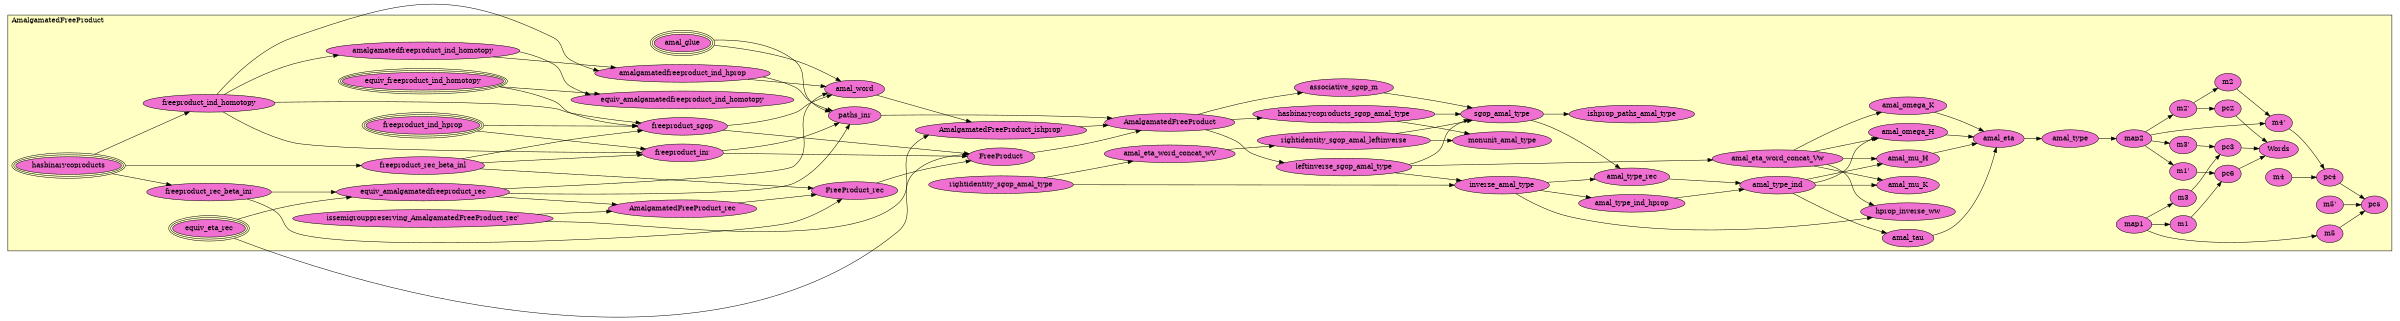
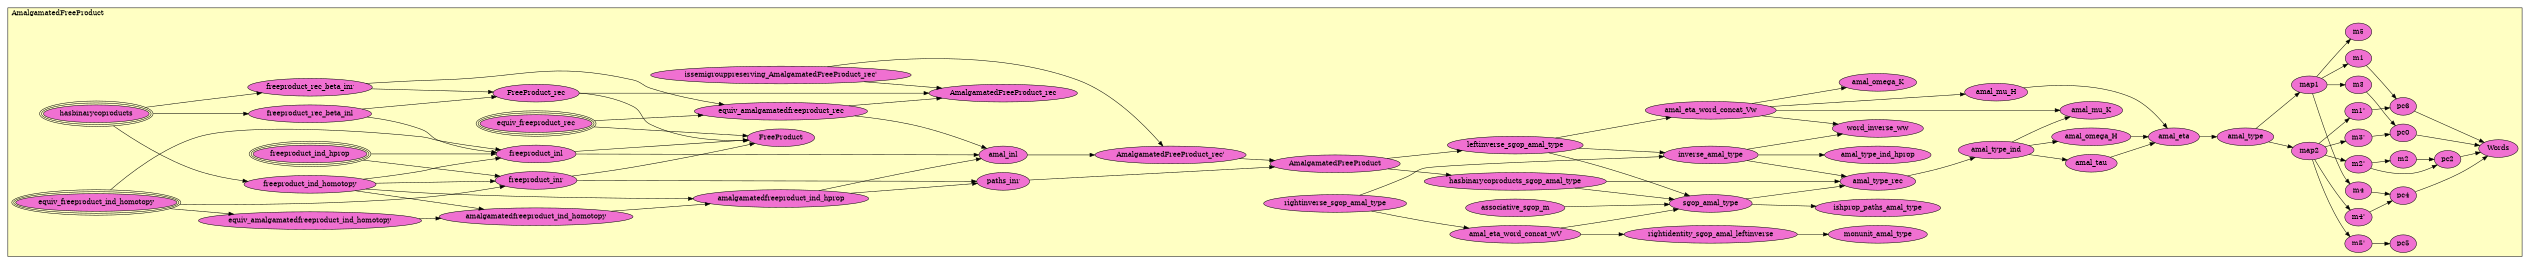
(682, 43) -> none
(557, 67) -> (427, 219)
(855, 89) -> (1003, 155)
(2251, 101) -> (2423, 159)
(1247, 102) -> none
none -> (2276, 112)
(1957, 120) -> none
(682, 126) -> (536, 154)
(1426, 126) -> (1721, 181)
(1425, 129) -> (1617, 219)
(1001, 130) -> (1171, 155)
none -> (2328, 140)
(1084, 144) -> none
(1844, 145) -> none
(2228, 147) -> (2403, 133)
(559, 159) -> (340, 202)
(1833, 174) -> none
(1001, 185) -> (1335, 203)
(2350, 190) -> (2451, 178)
(690, 193) -> none
(1707, 194) -> none
none -> (2327, 198)
(775, 199) -> (752, 93)
(1908, 212) -> (1878, 128)
(2350, 221) -> none
(209, 228) -> (536, 124)
